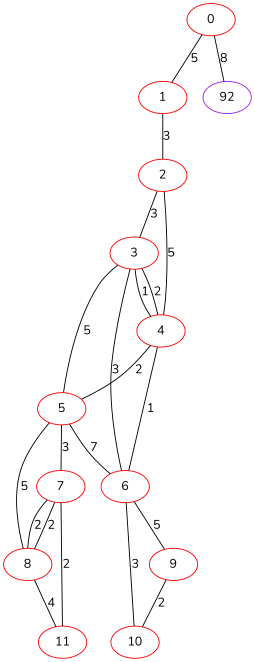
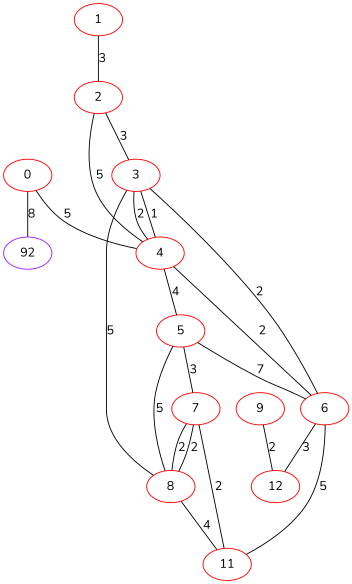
(187, 59) -> (80, 230)
(80, 324) -> (106, 340)
(116, 370) -> (260, 292)
(139, 370) -> (176, 292)
(151, 409) -> (263, 331)
(149, 526) -> (308, 503)
(135, 642) -> (275, 487)
